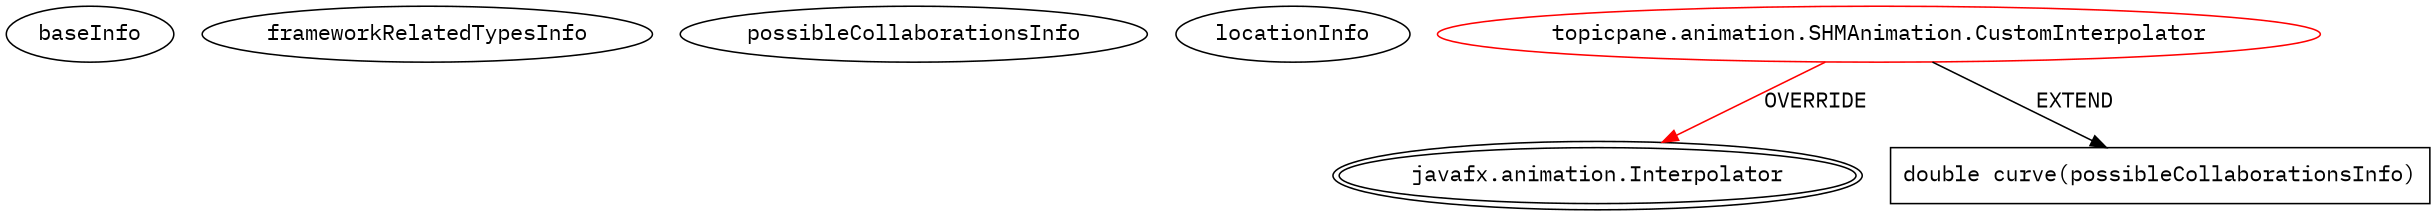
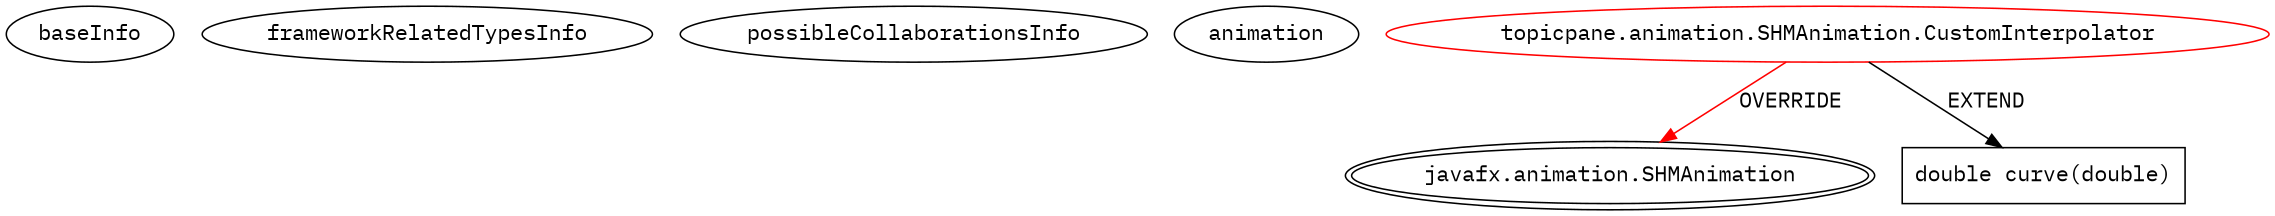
(1293, 34) -> (1267, 34)
(1598, 176) -> (1610, 176)
(2160, 176) -> (2044, 176)
